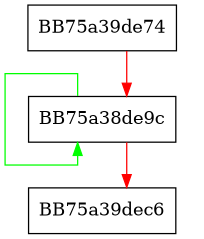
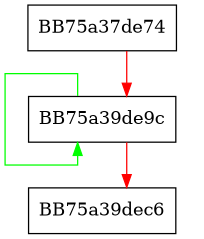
(102, 28) -> (102, 28)
(102, 119) -> (102, 119)
